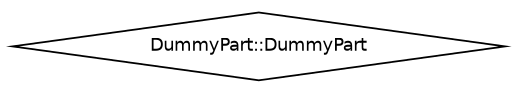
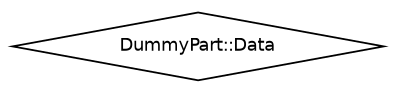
(259, 46) -> (198, 46)
